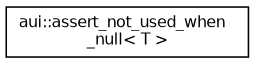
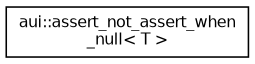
(127, 32) -> (127, 32)
